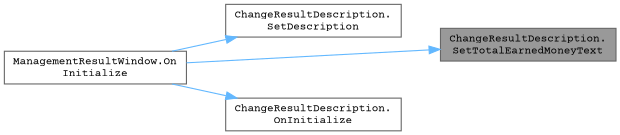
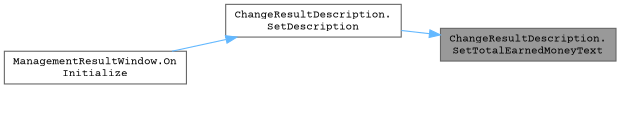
(308, 56) -> (415, 32)
(313, 114) -> none
